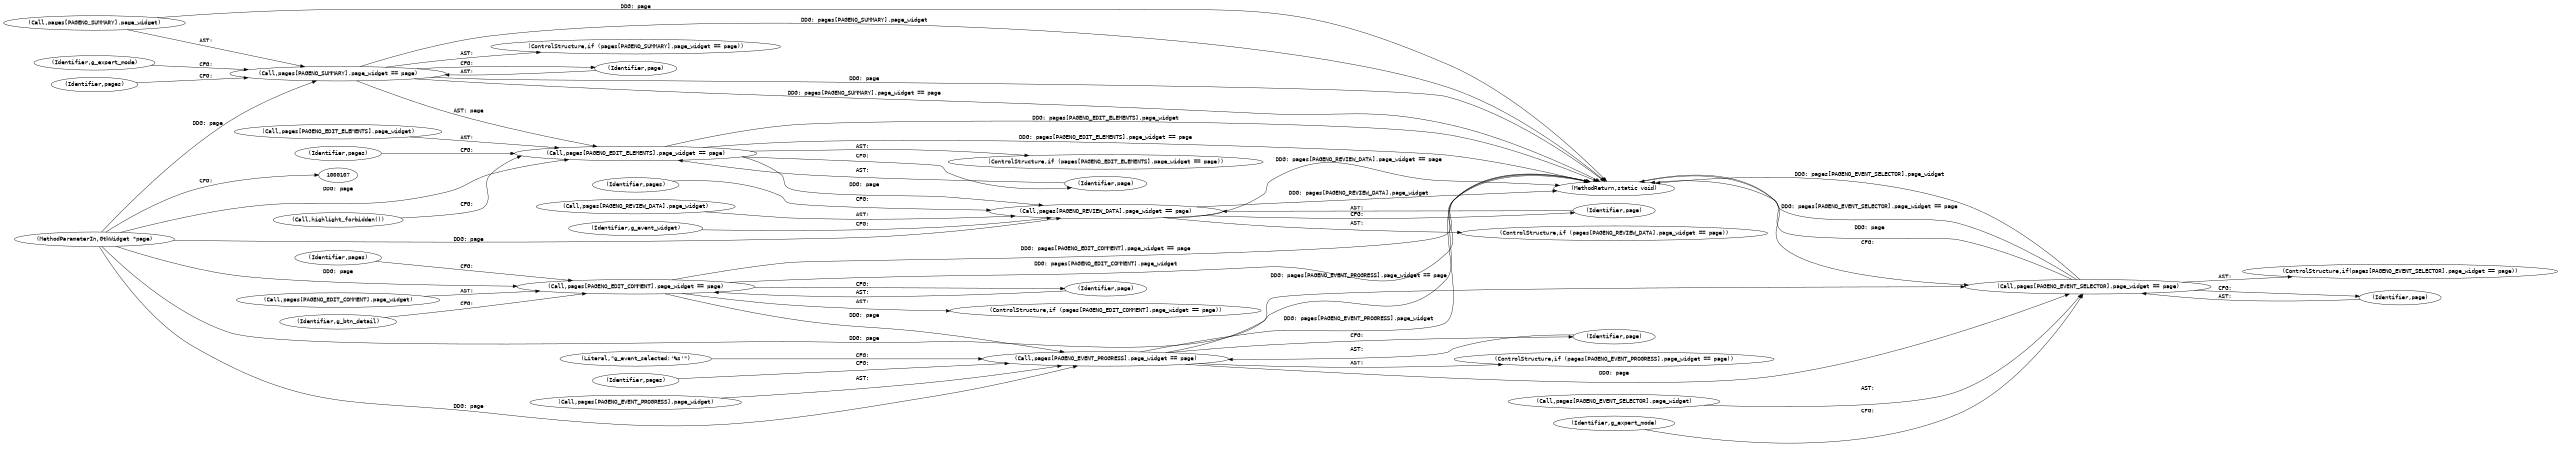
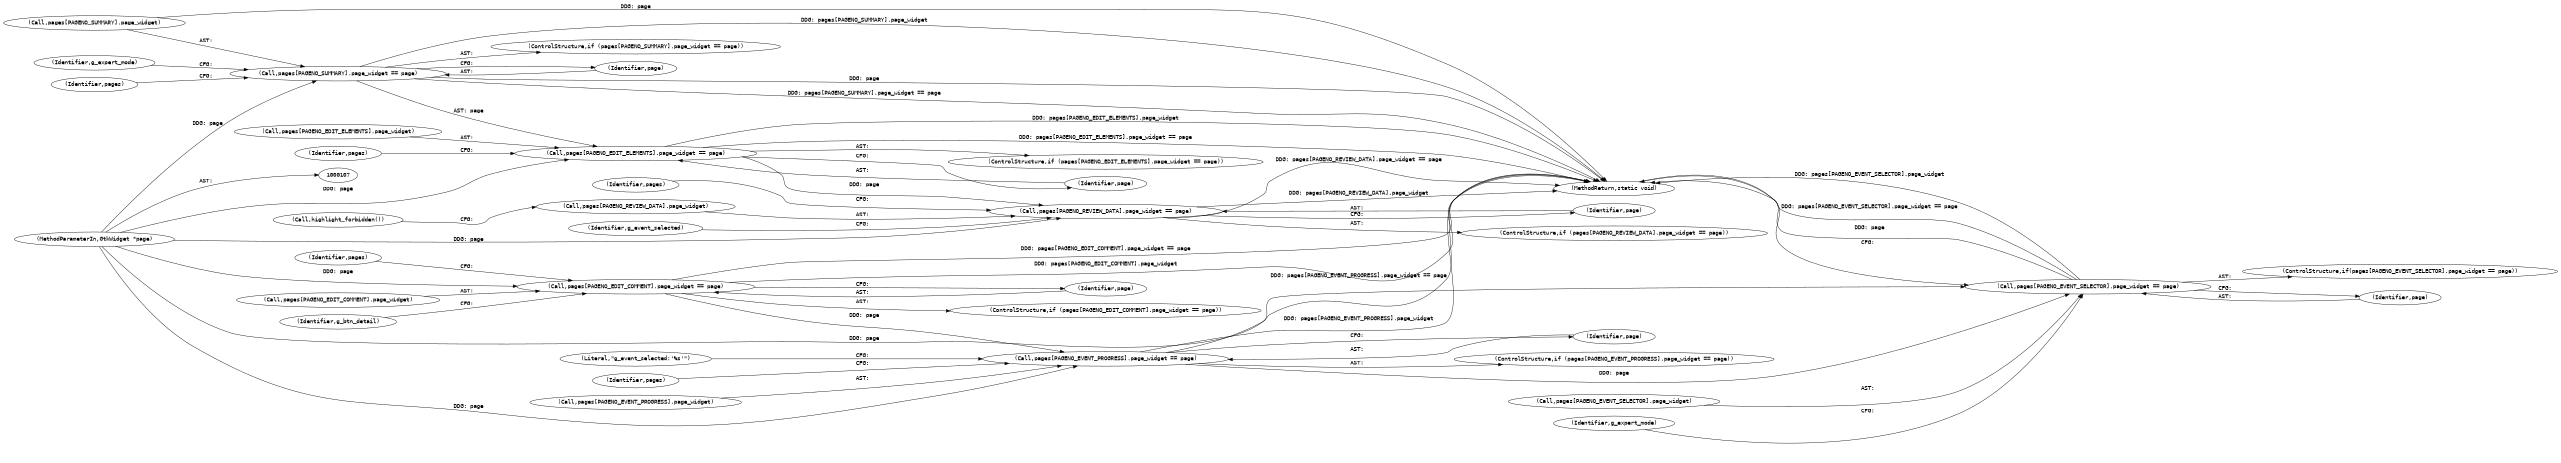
(208, 181) -> (208, 181)
(476, 210) -> (468, 224)
(636, 228) -> (636, 228)
